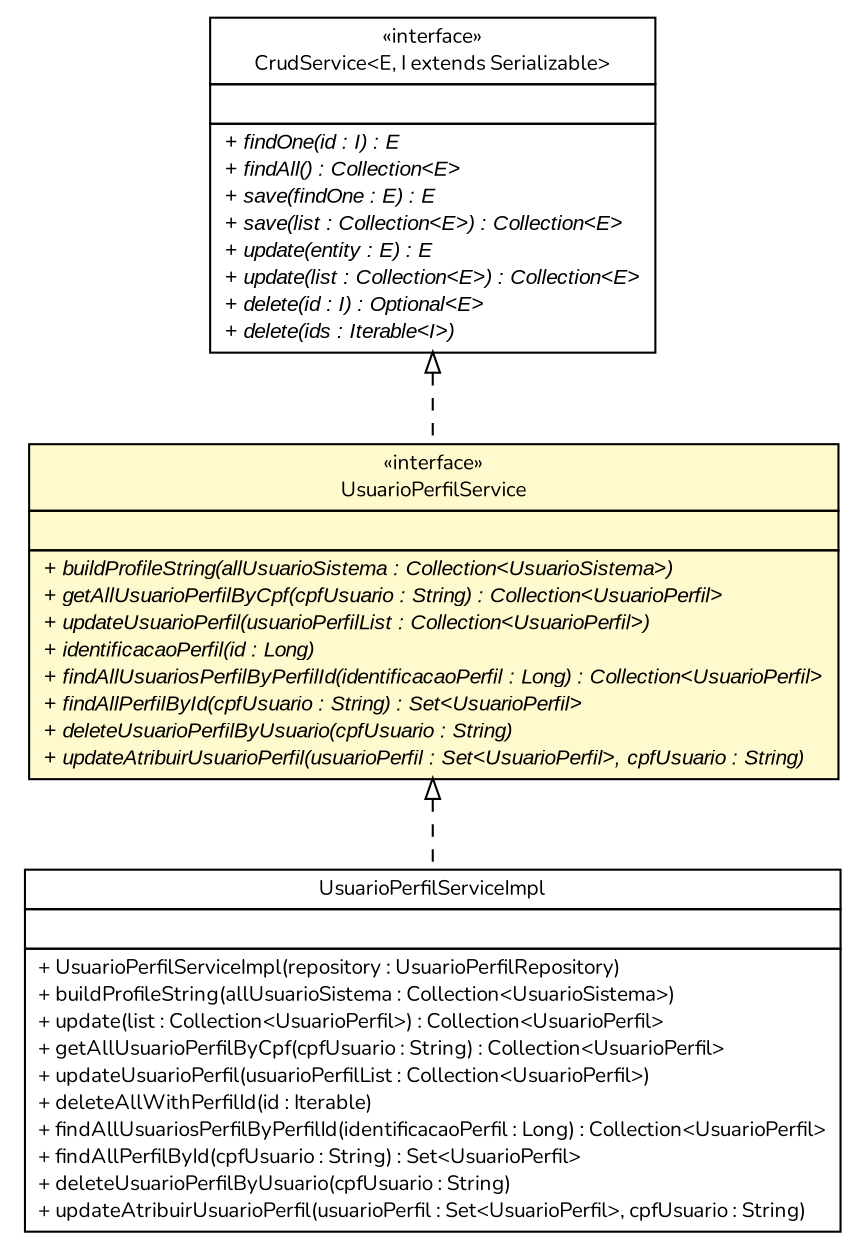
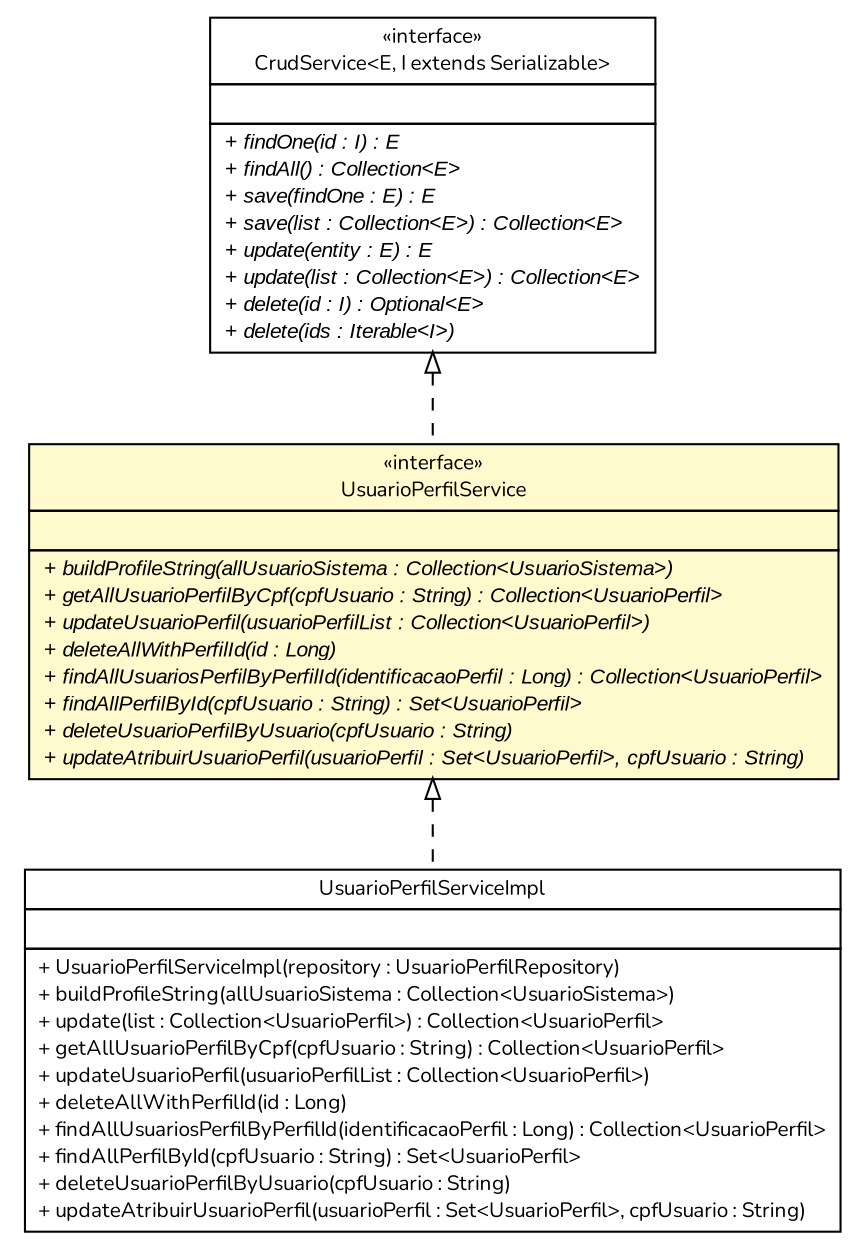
(179, 650) -> (190, 650)
(206, 1103) -> (193, 1103)
